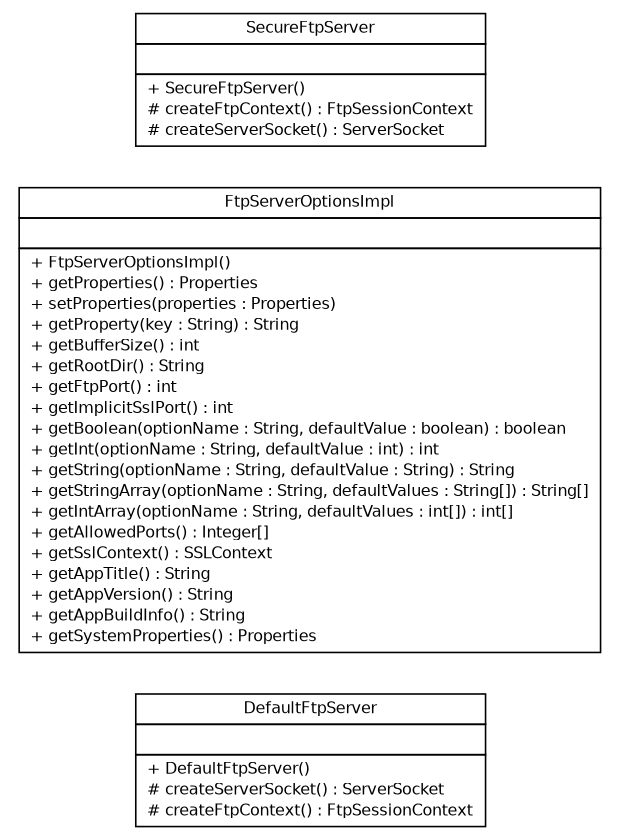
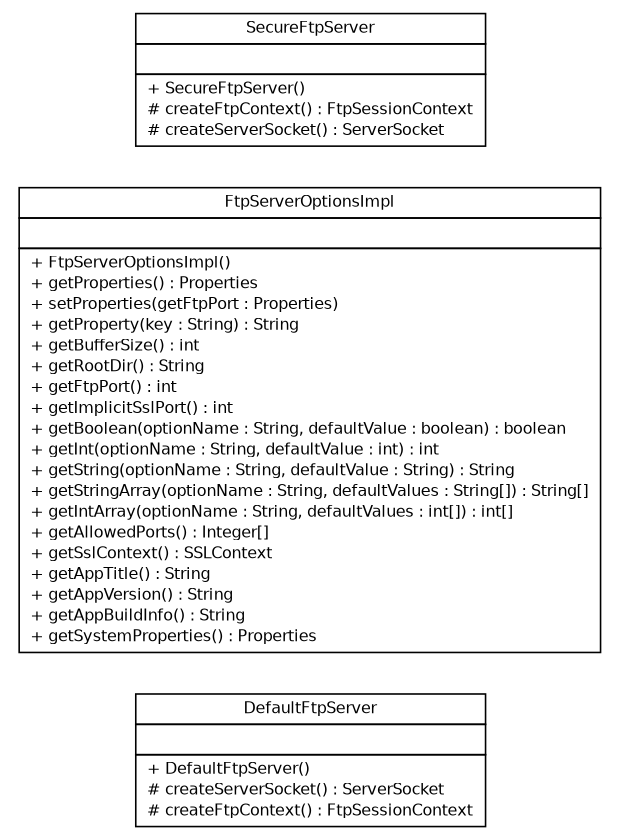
(184, 304) -> (184, 304)
